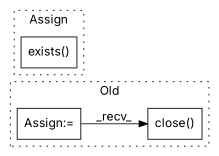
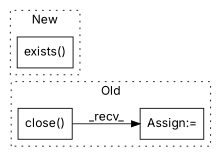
(49, 20) -> (45, 20)
(110, 124) -> (102, 124)
